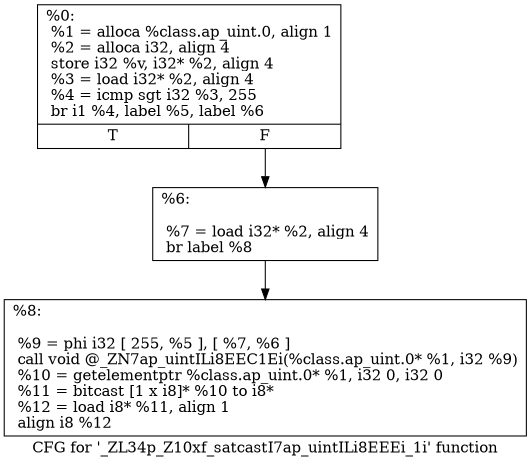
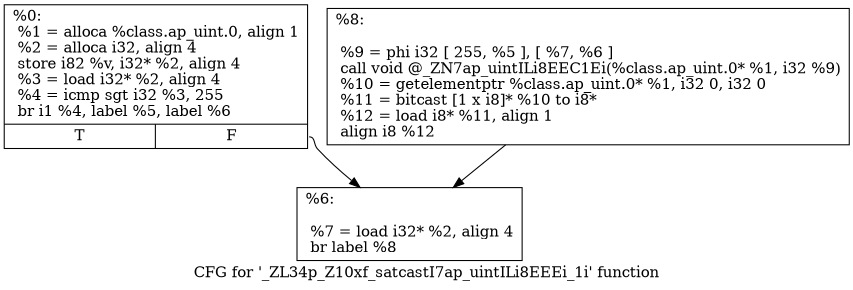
(160, 64) -> (127, 64)
(265, 275) -> (484, 163)
